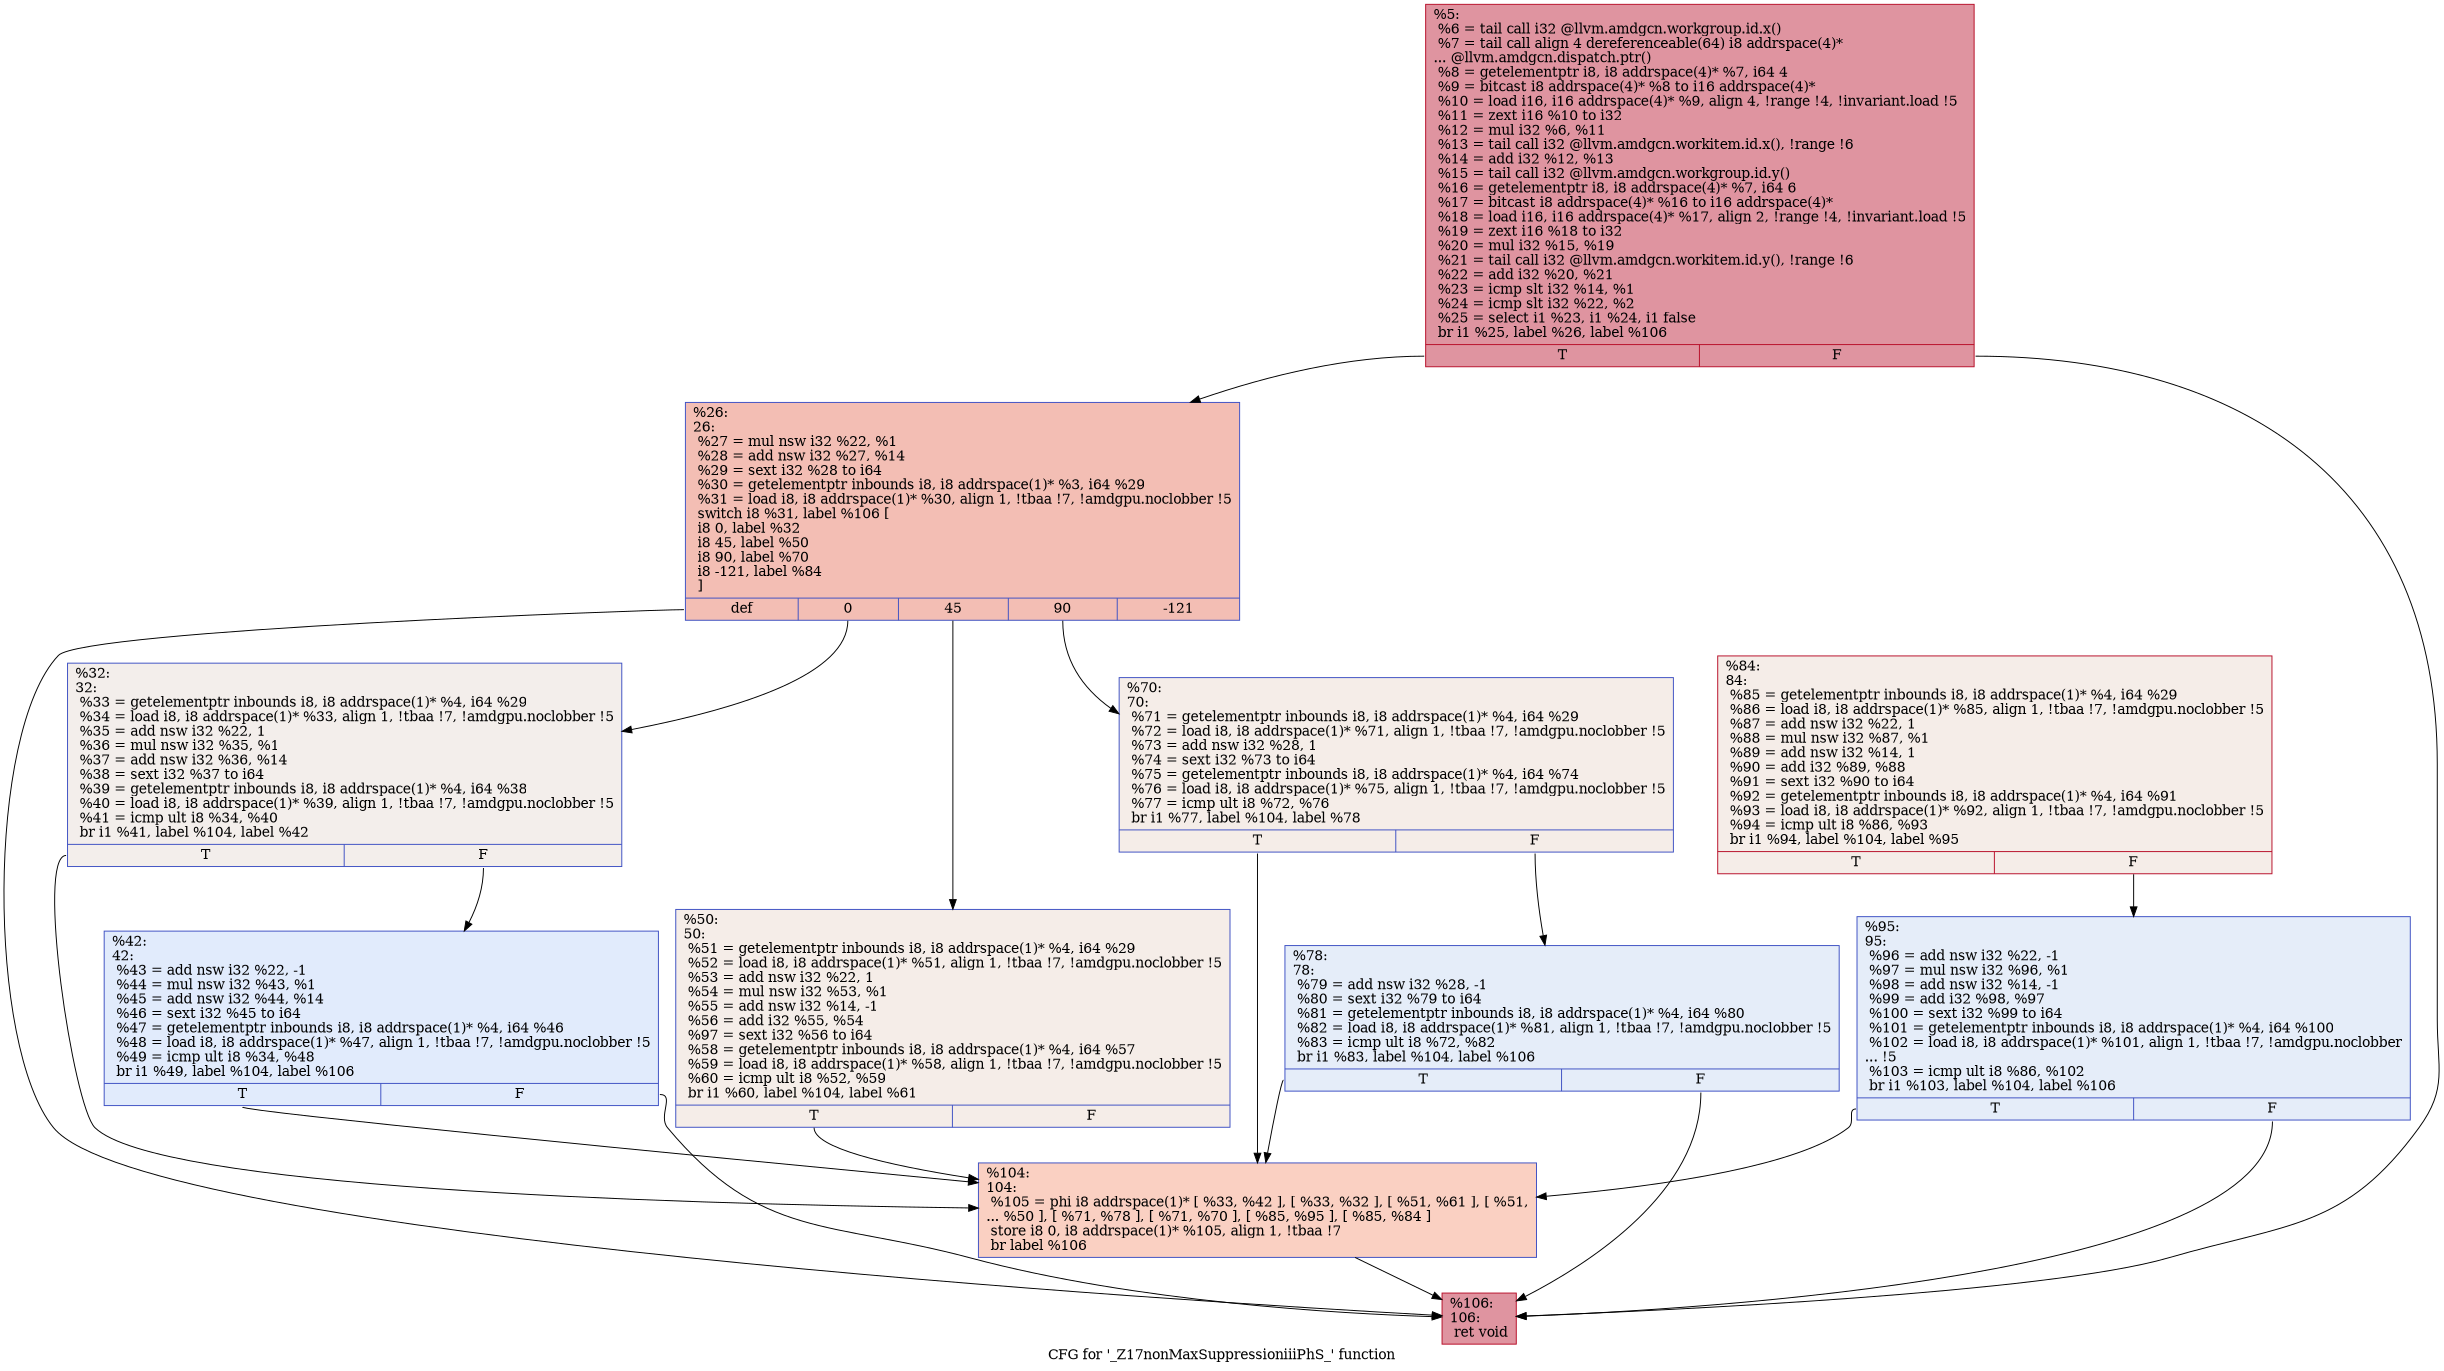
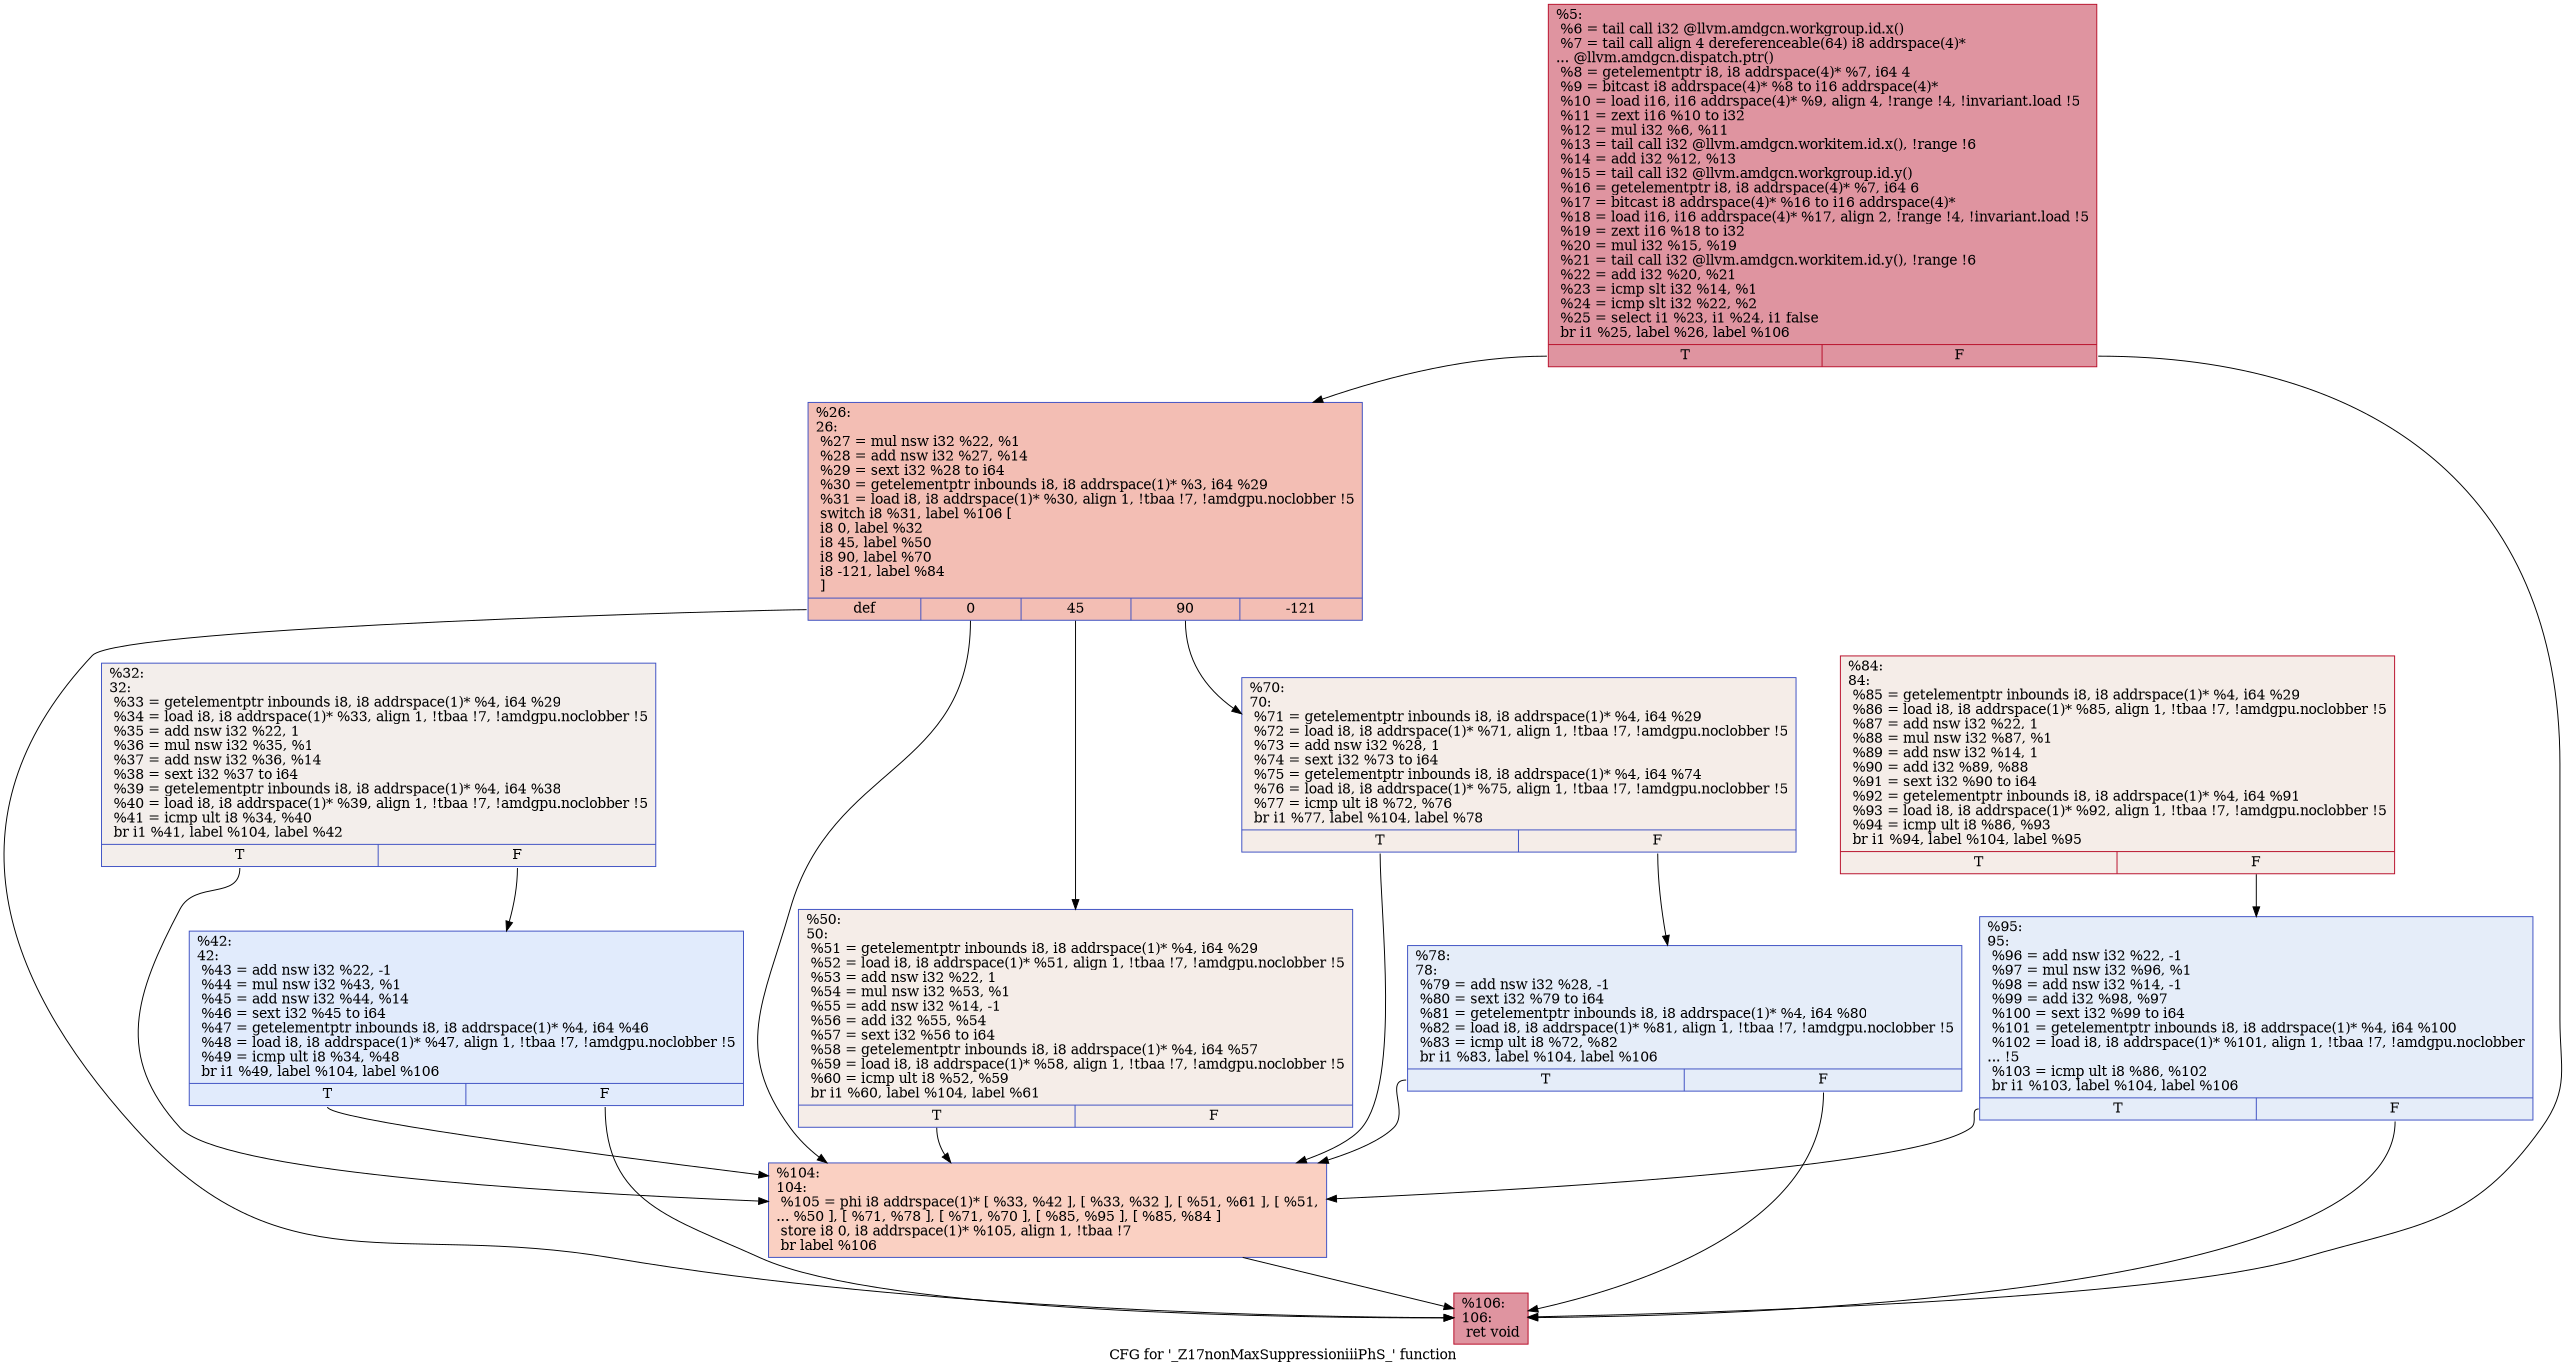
(755, 697) -> (805, 873)
(778, 1036) -> (901, 1036)
